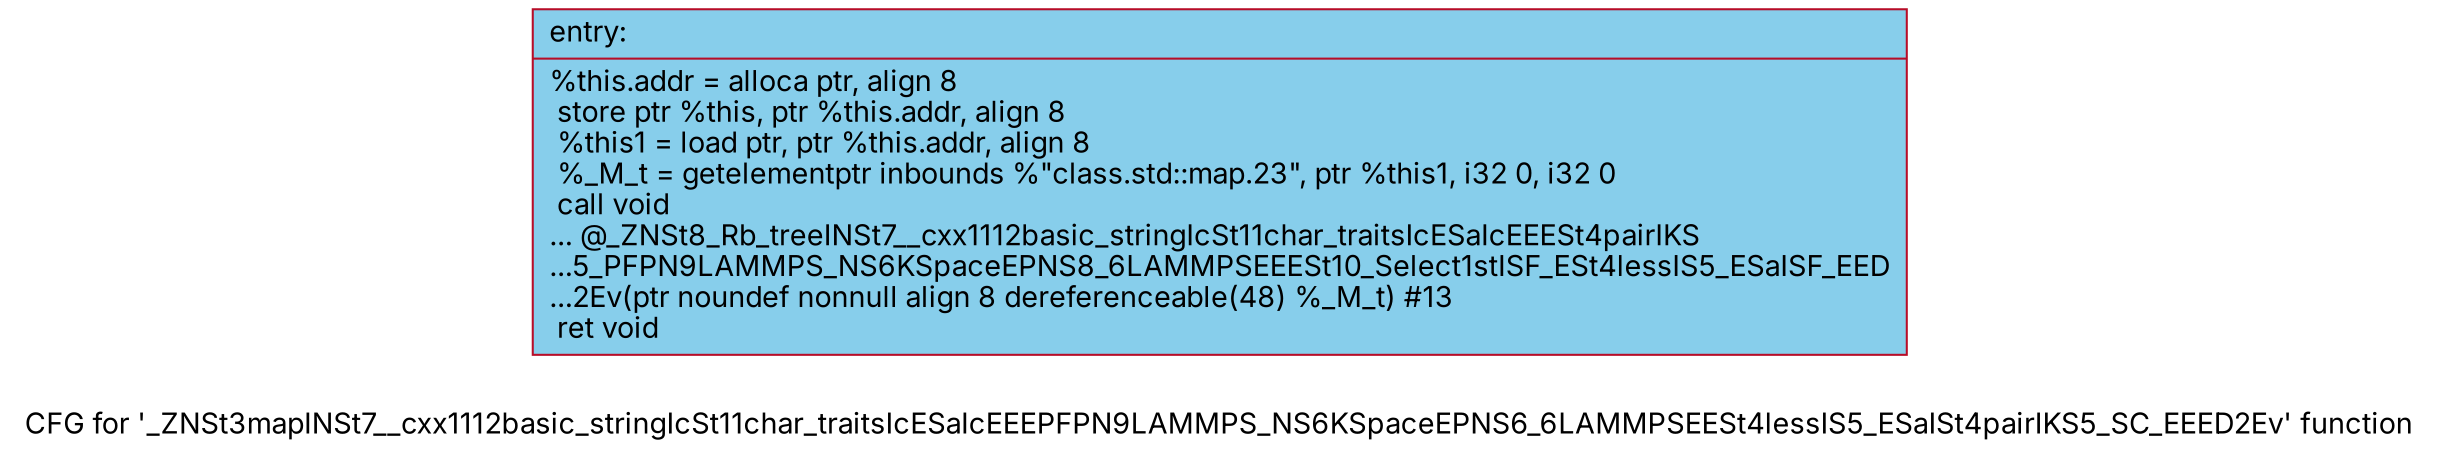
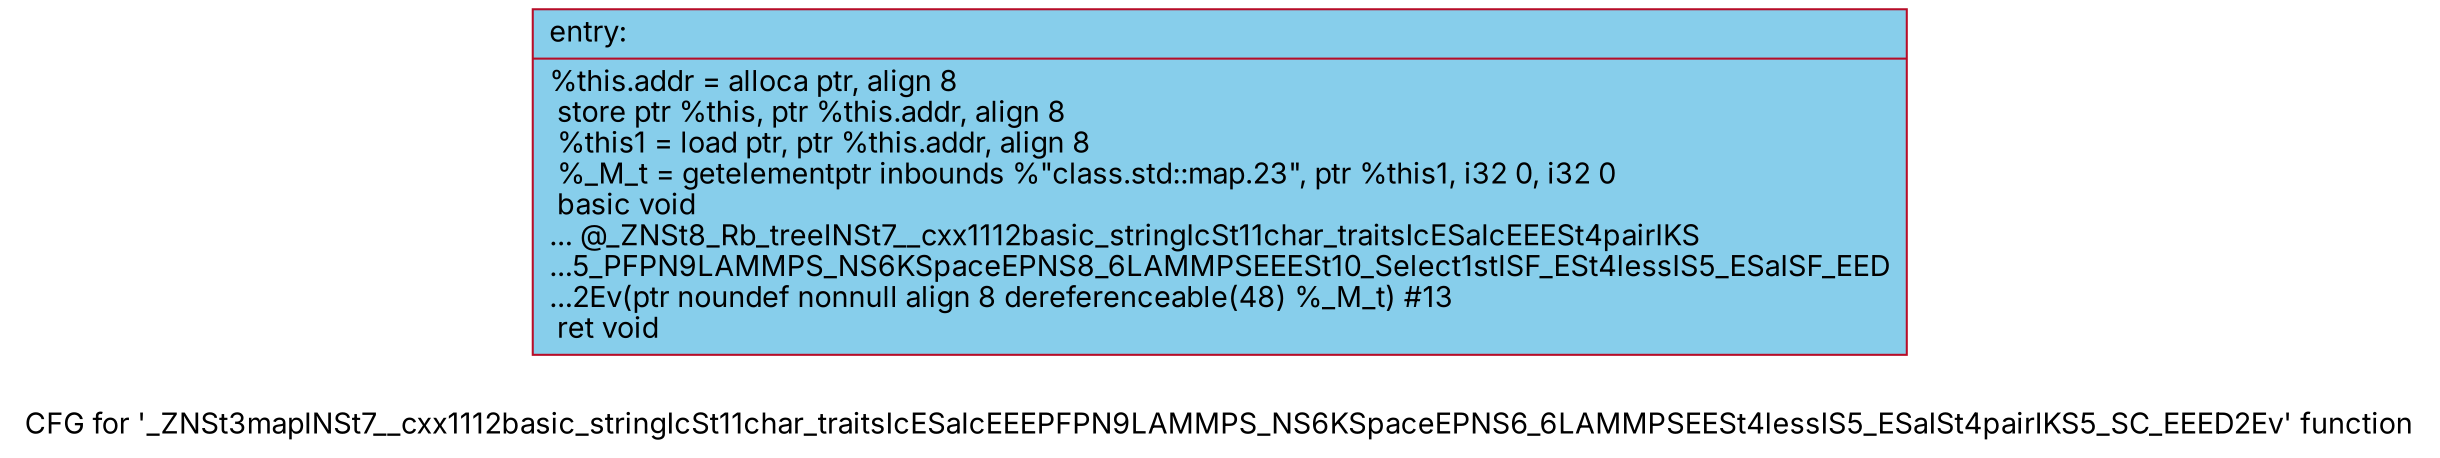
(610, 206) -> (623, 206)
